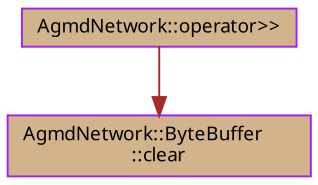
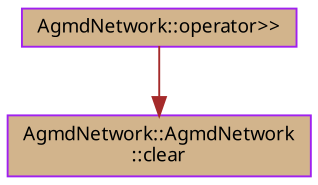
(159, 146) -> (159, 146)
